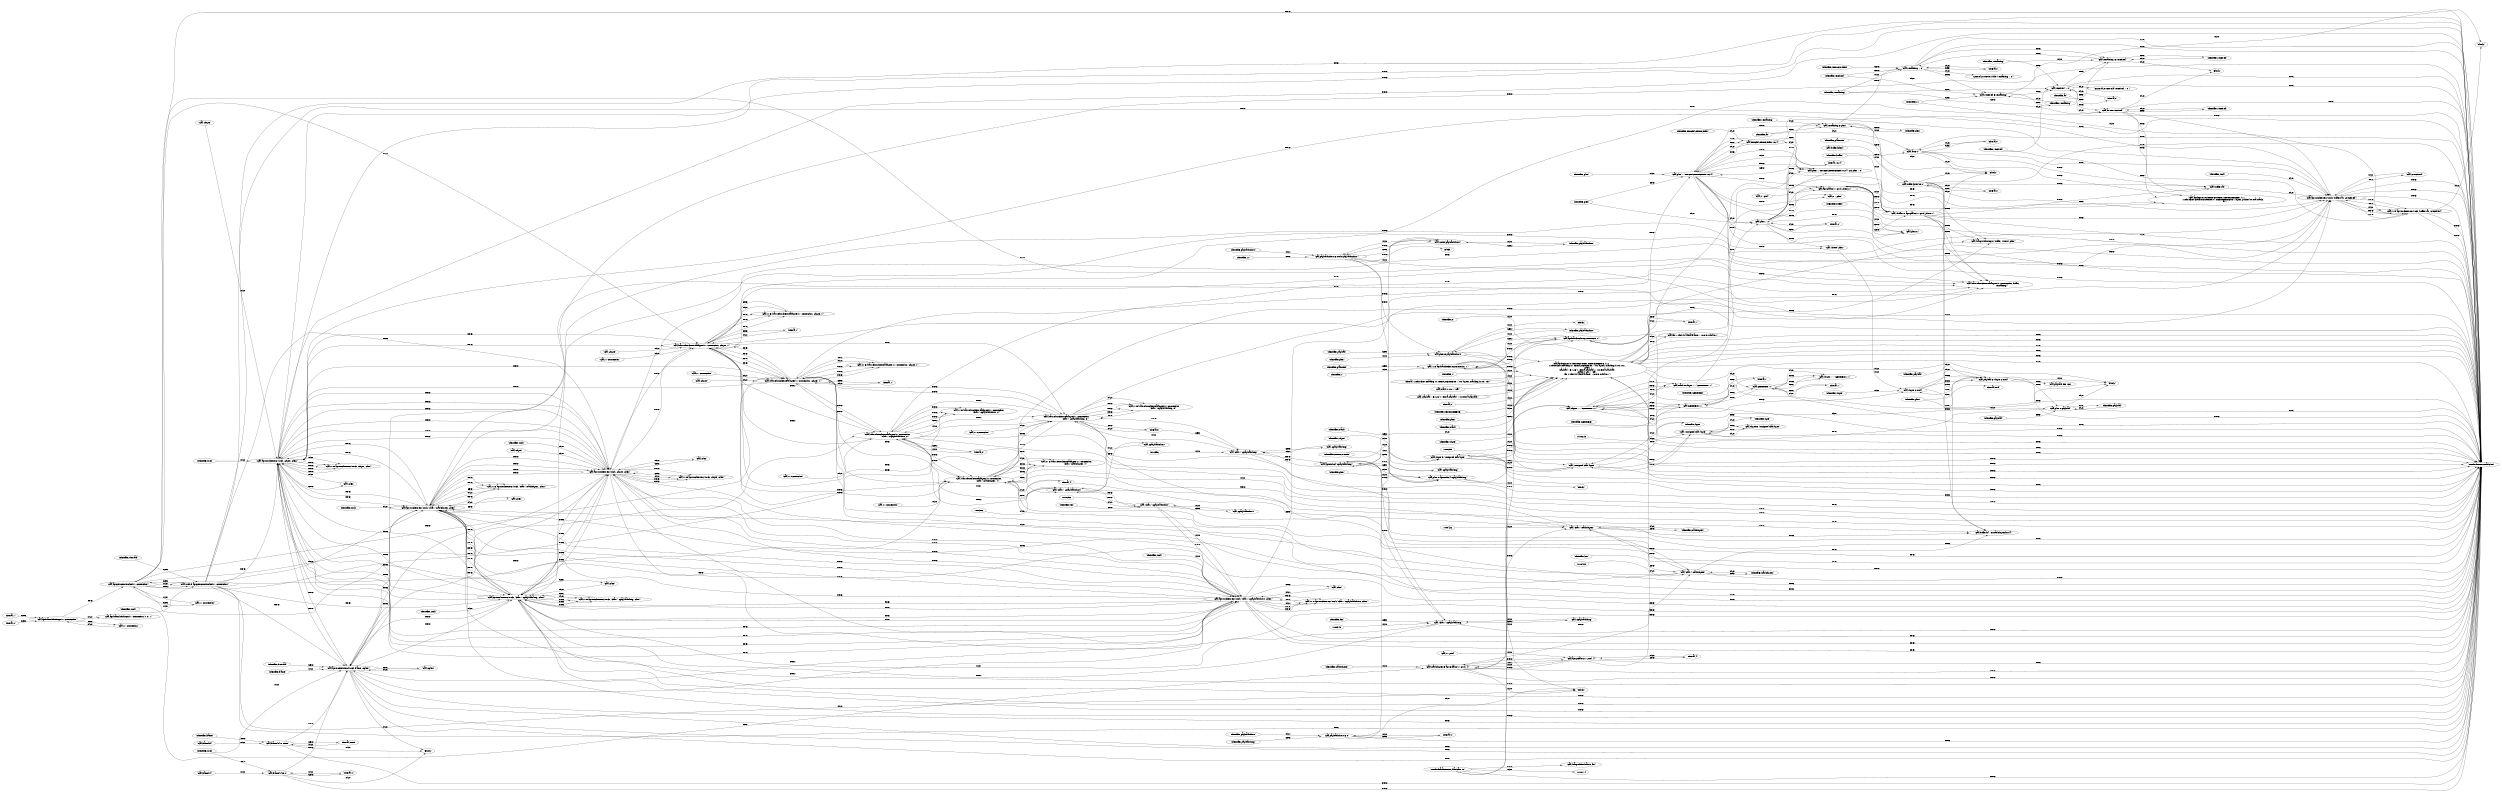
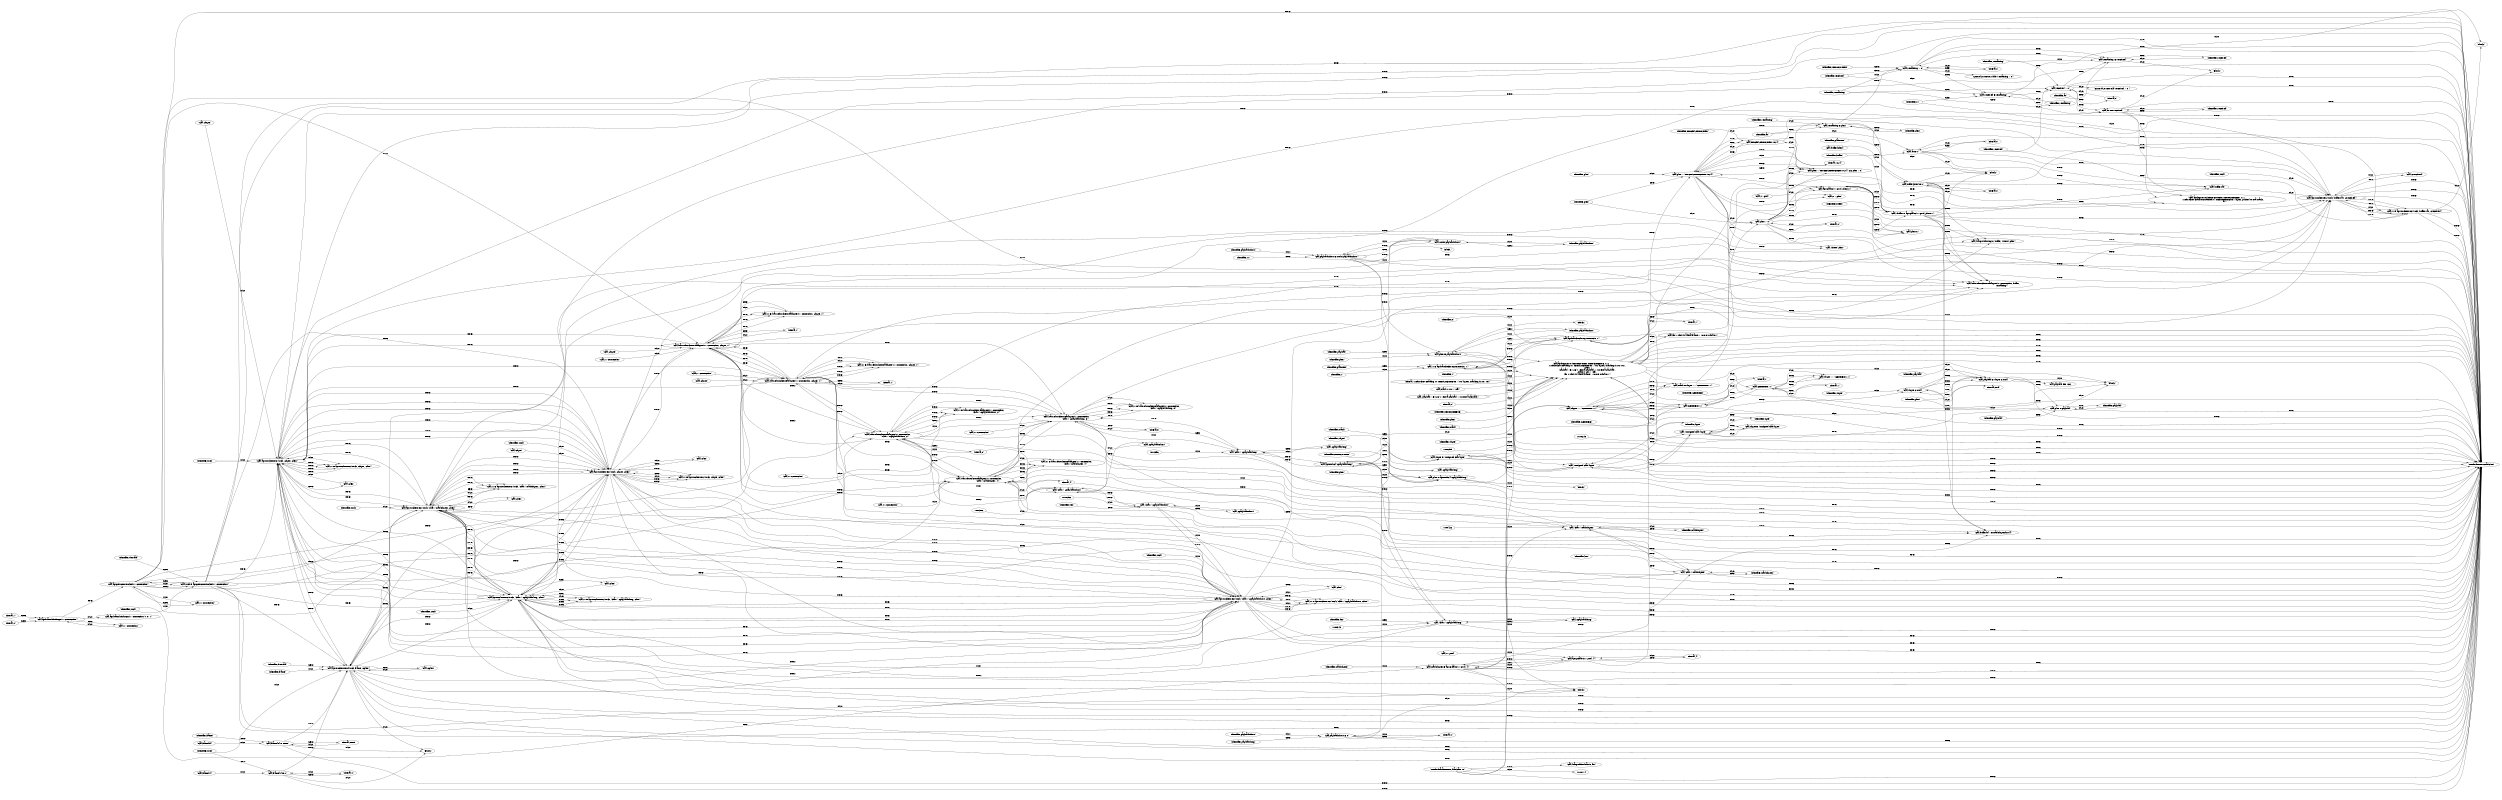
(1873, 321) -> (1951, 401)
(1581, 564) -> none
